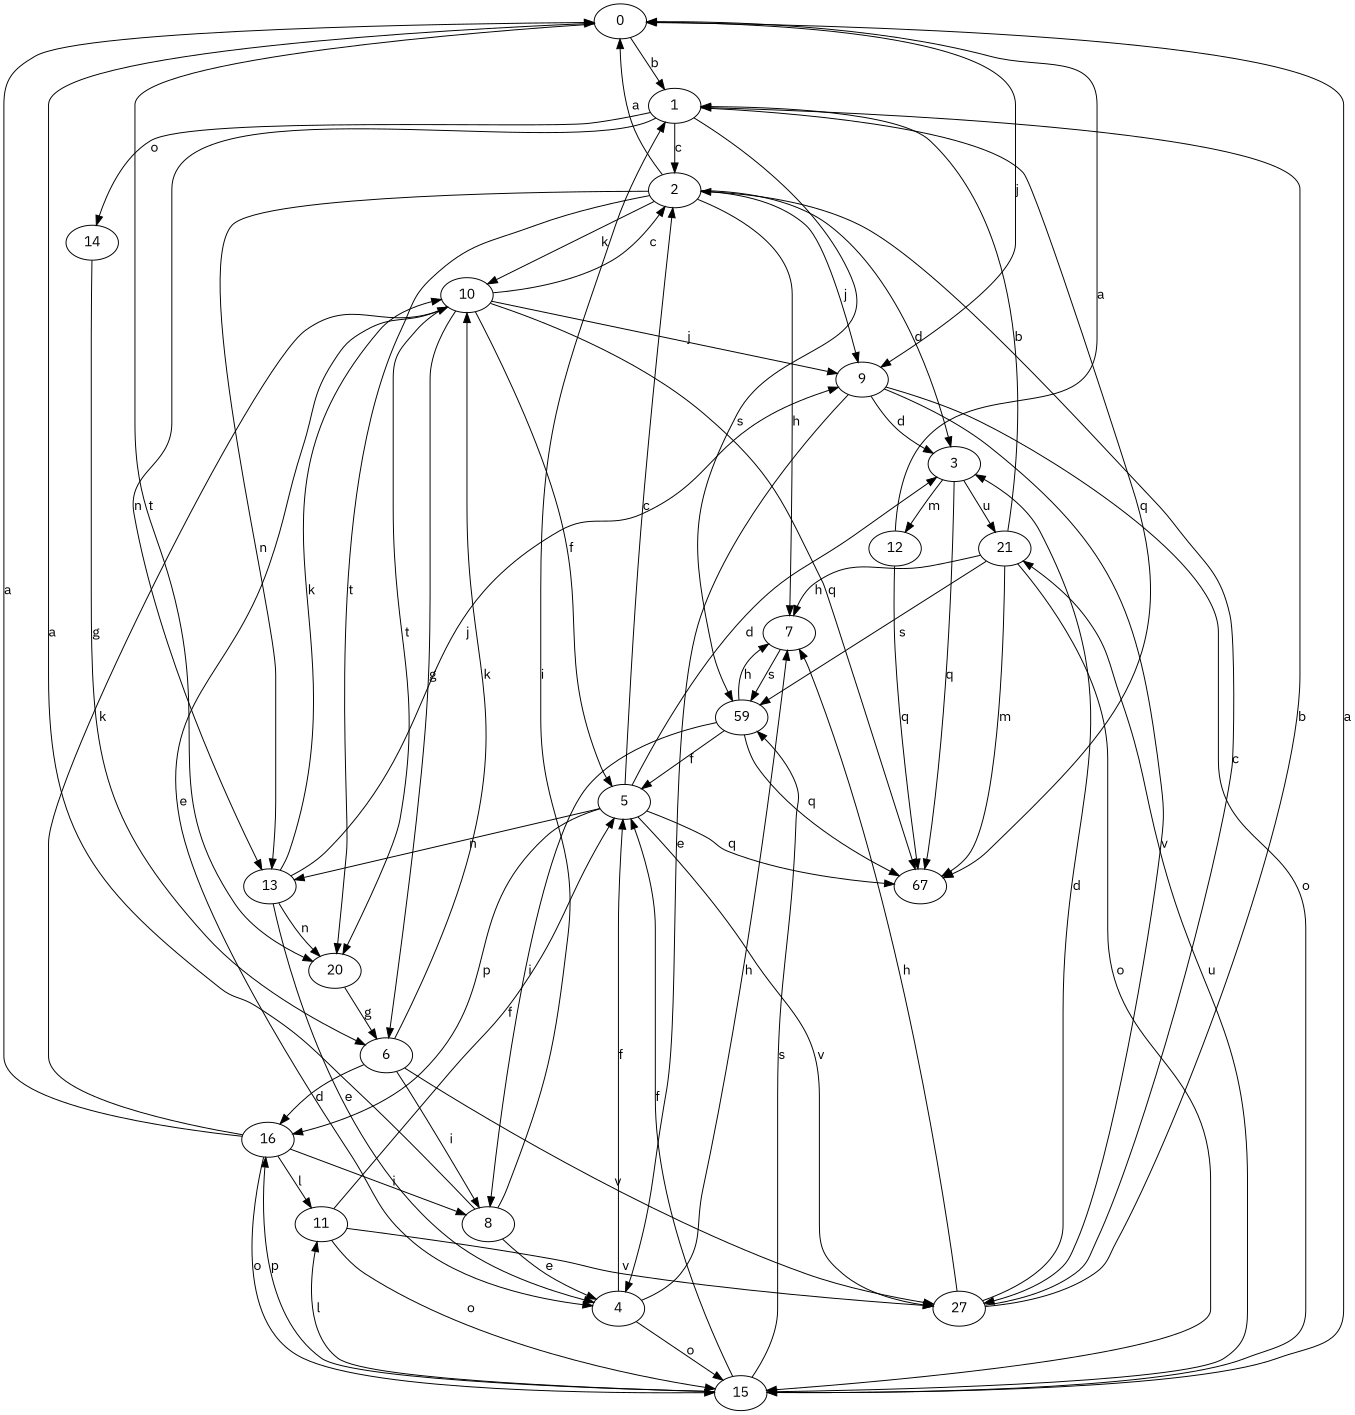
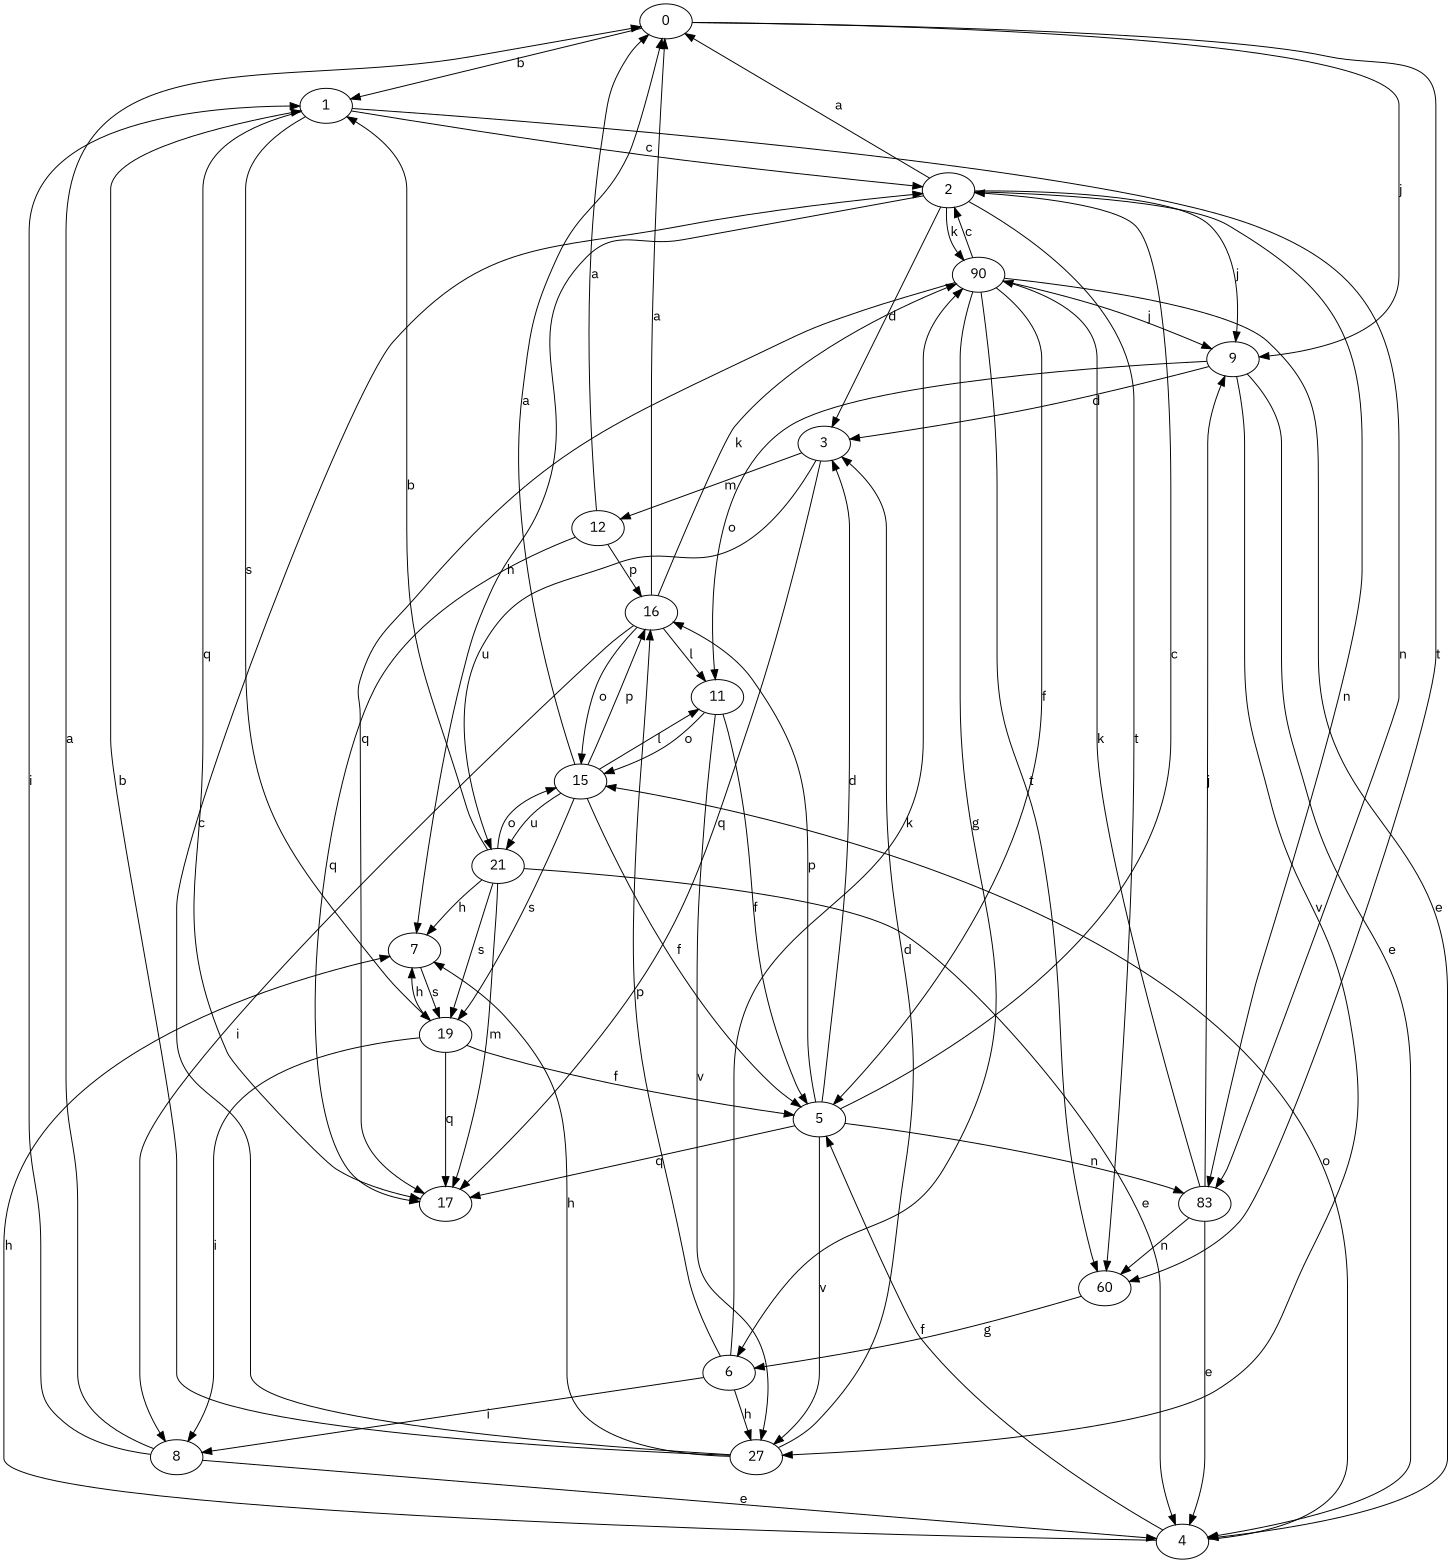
(92, 243) -> none
(467, 295) -> (979, 275)
none -> (623, 568)
(742, 717) -> (446, 1035)
(270, 886) -> (1205, 1204)
(920, 886) -> (446, 1204)
(335, 971) -> (1105, 1288)
(1306, 1021) -> (864, 400)
none -> (1009, 1031)
(320, 1098) -> (640, 993)
(618, 1182) -> (748, 1415)
